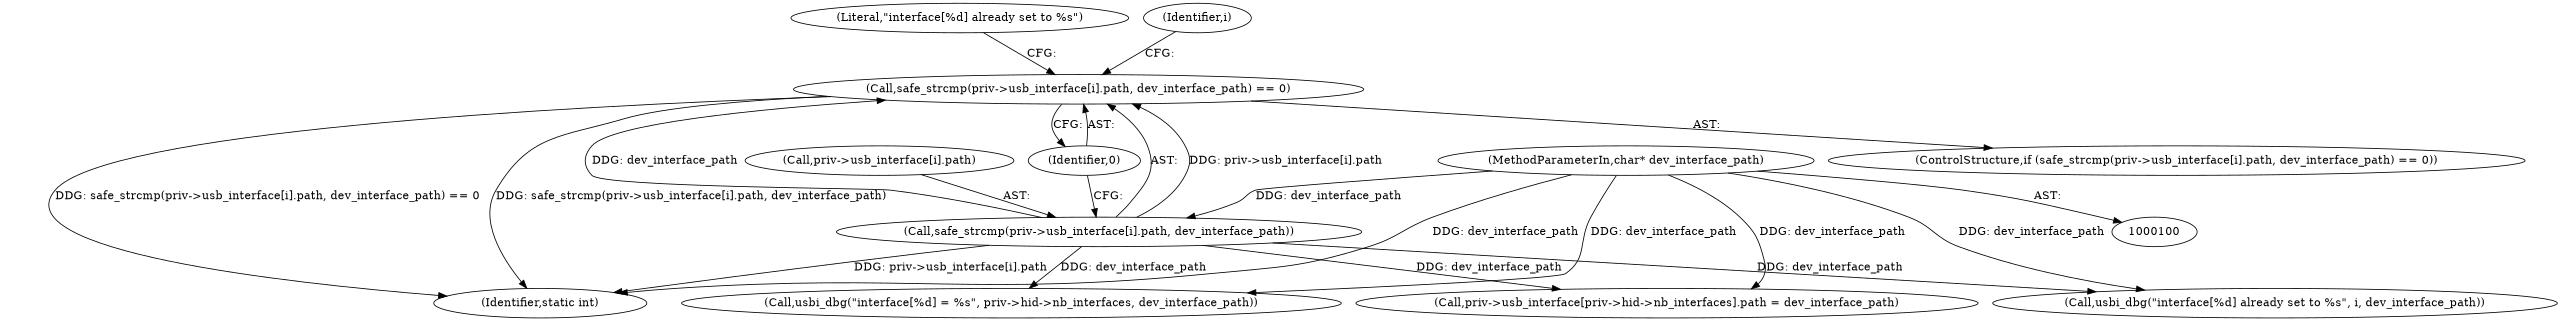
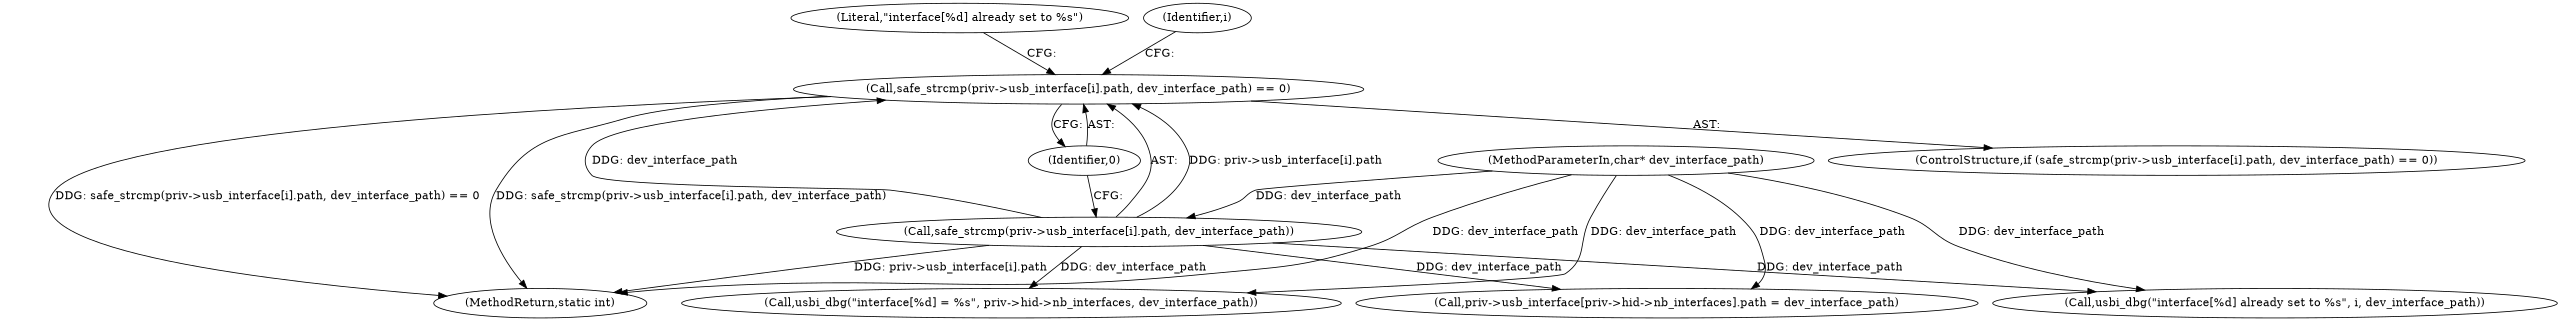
(880, 161) -> none
(2155, 232) -> none
(540, 303) -> (540, 303)
